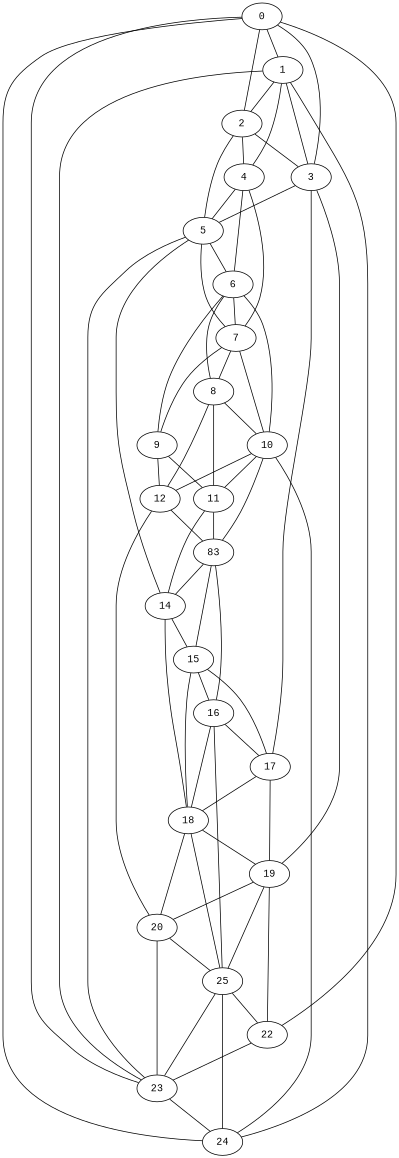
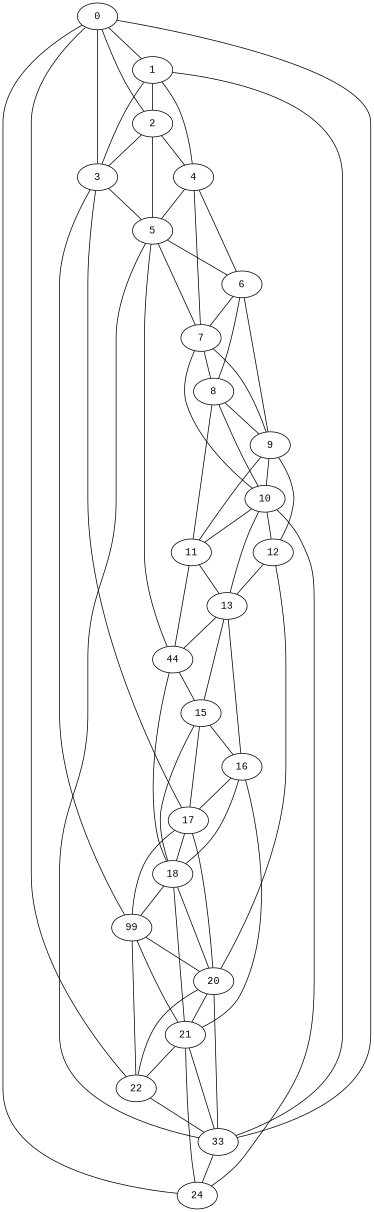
(270, 360) -> (268, 472)
(190, 446) -> (242, 418)
(214, 552) -> (227, 606)
(165, 606) -> (173, 660)
(368, 637) -> none
(269, 874) -> (132, 928)
none -> (206, 900)
(223, 981) -> (185, 1035)
none -> (157, 1024)
(157, 1088) -> (218, 1142)
